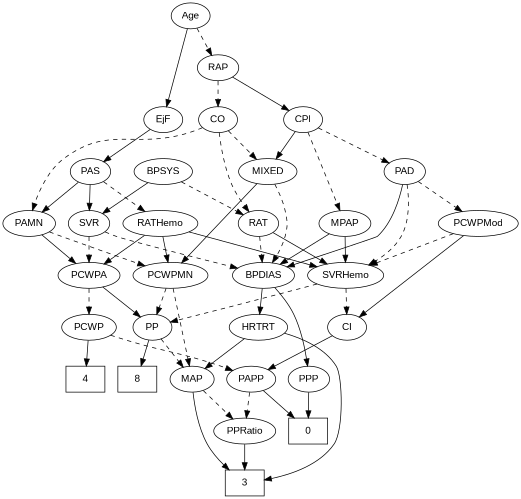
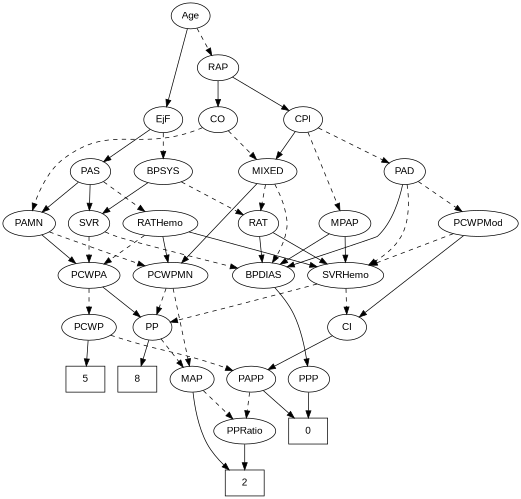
(218, 90) -> (218, 90)
none -> (163, 143)
(227, 171) -> (264, 194)
(261, 246) -> (261, 246)
(127, 247) -> (127, 247)
(258, 327) -> none
(85, 379) -> (85, 379)
(245, 483) -> (245, 483)
